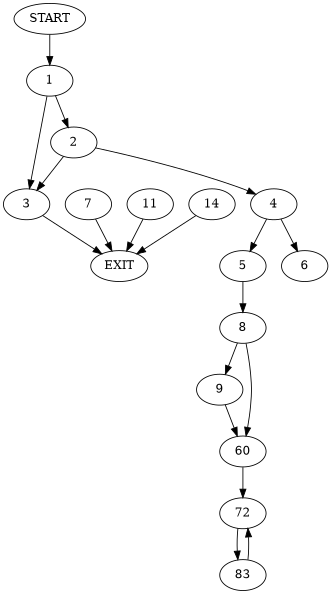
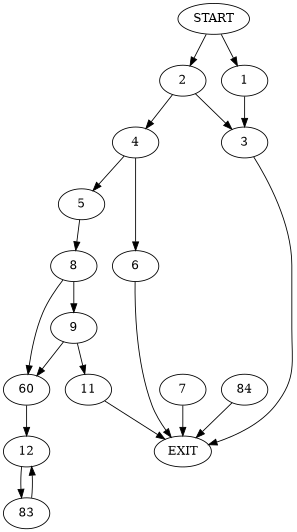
(60, 108) -> (200, 46)
(212, 204) -> (245, 390)
none -> (80, 354)
none -> (140, 358)
(243, 513) -> (27, 451)
